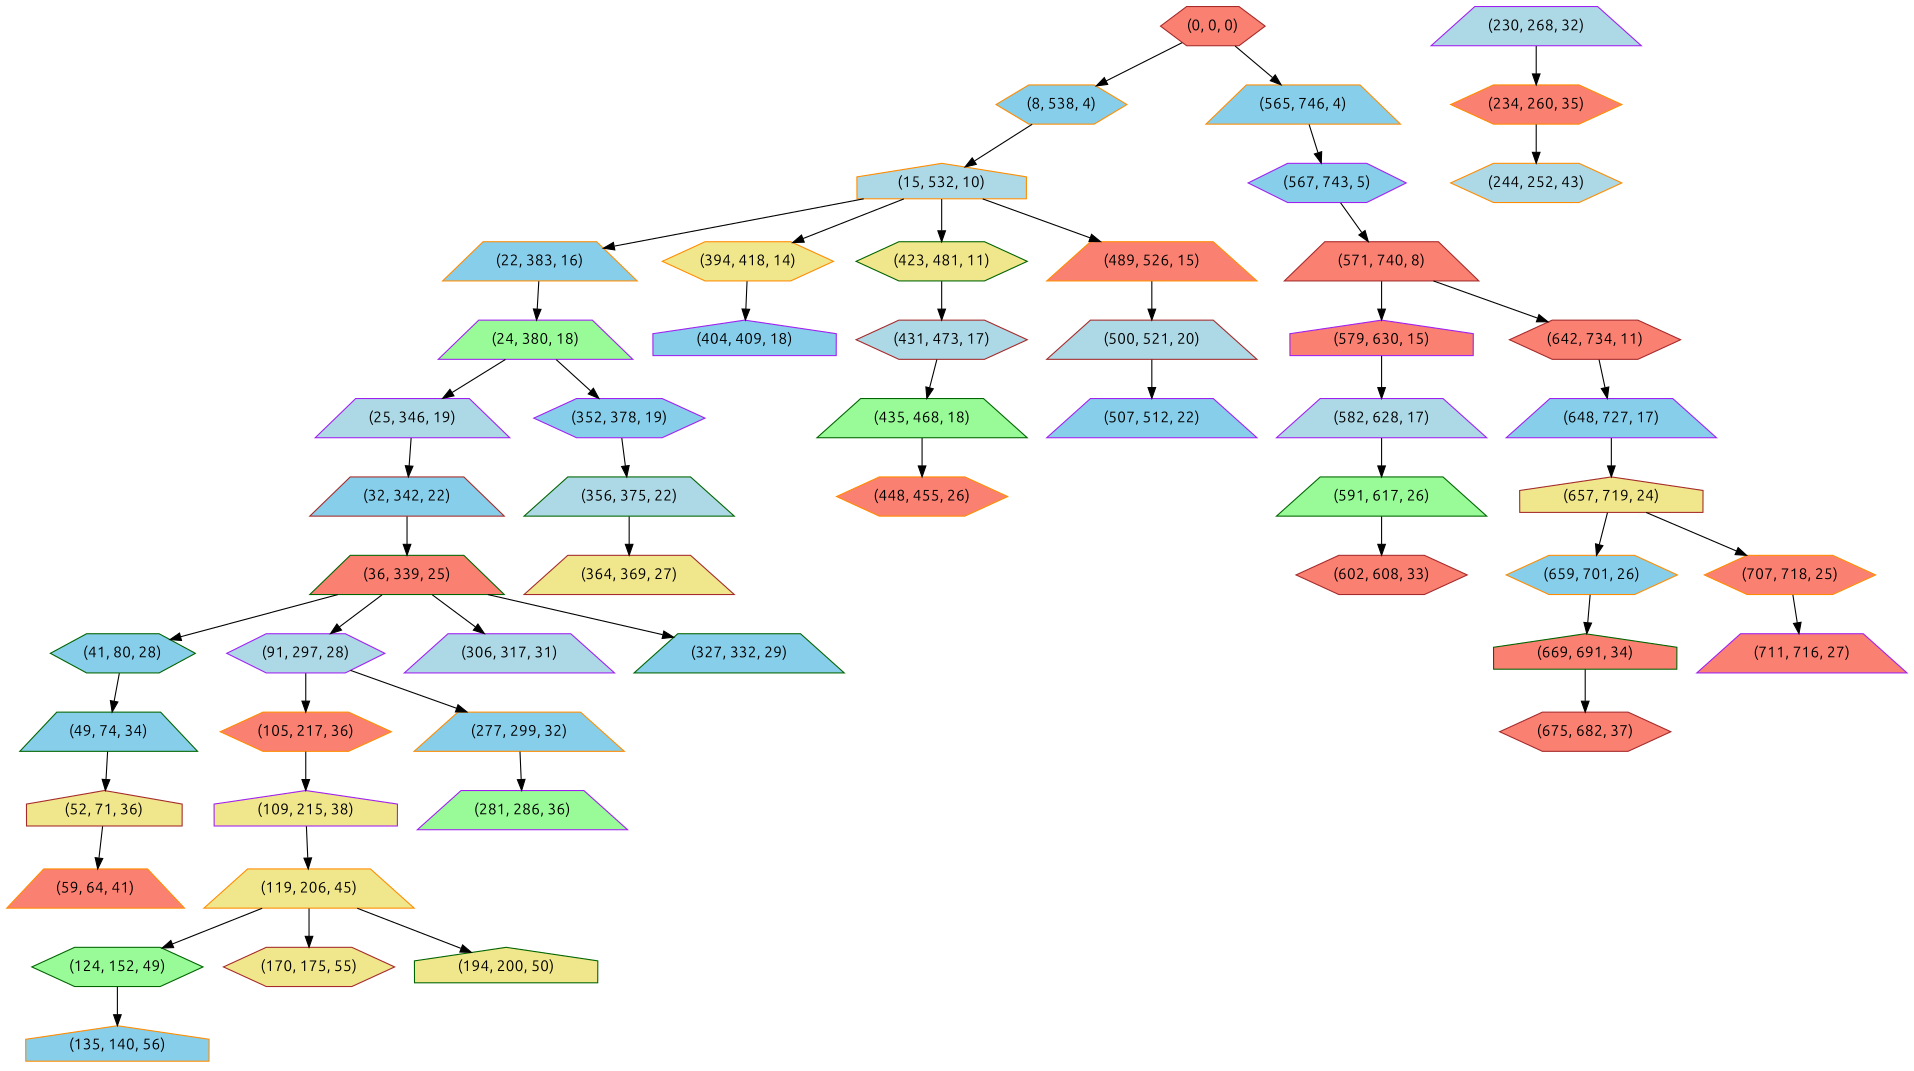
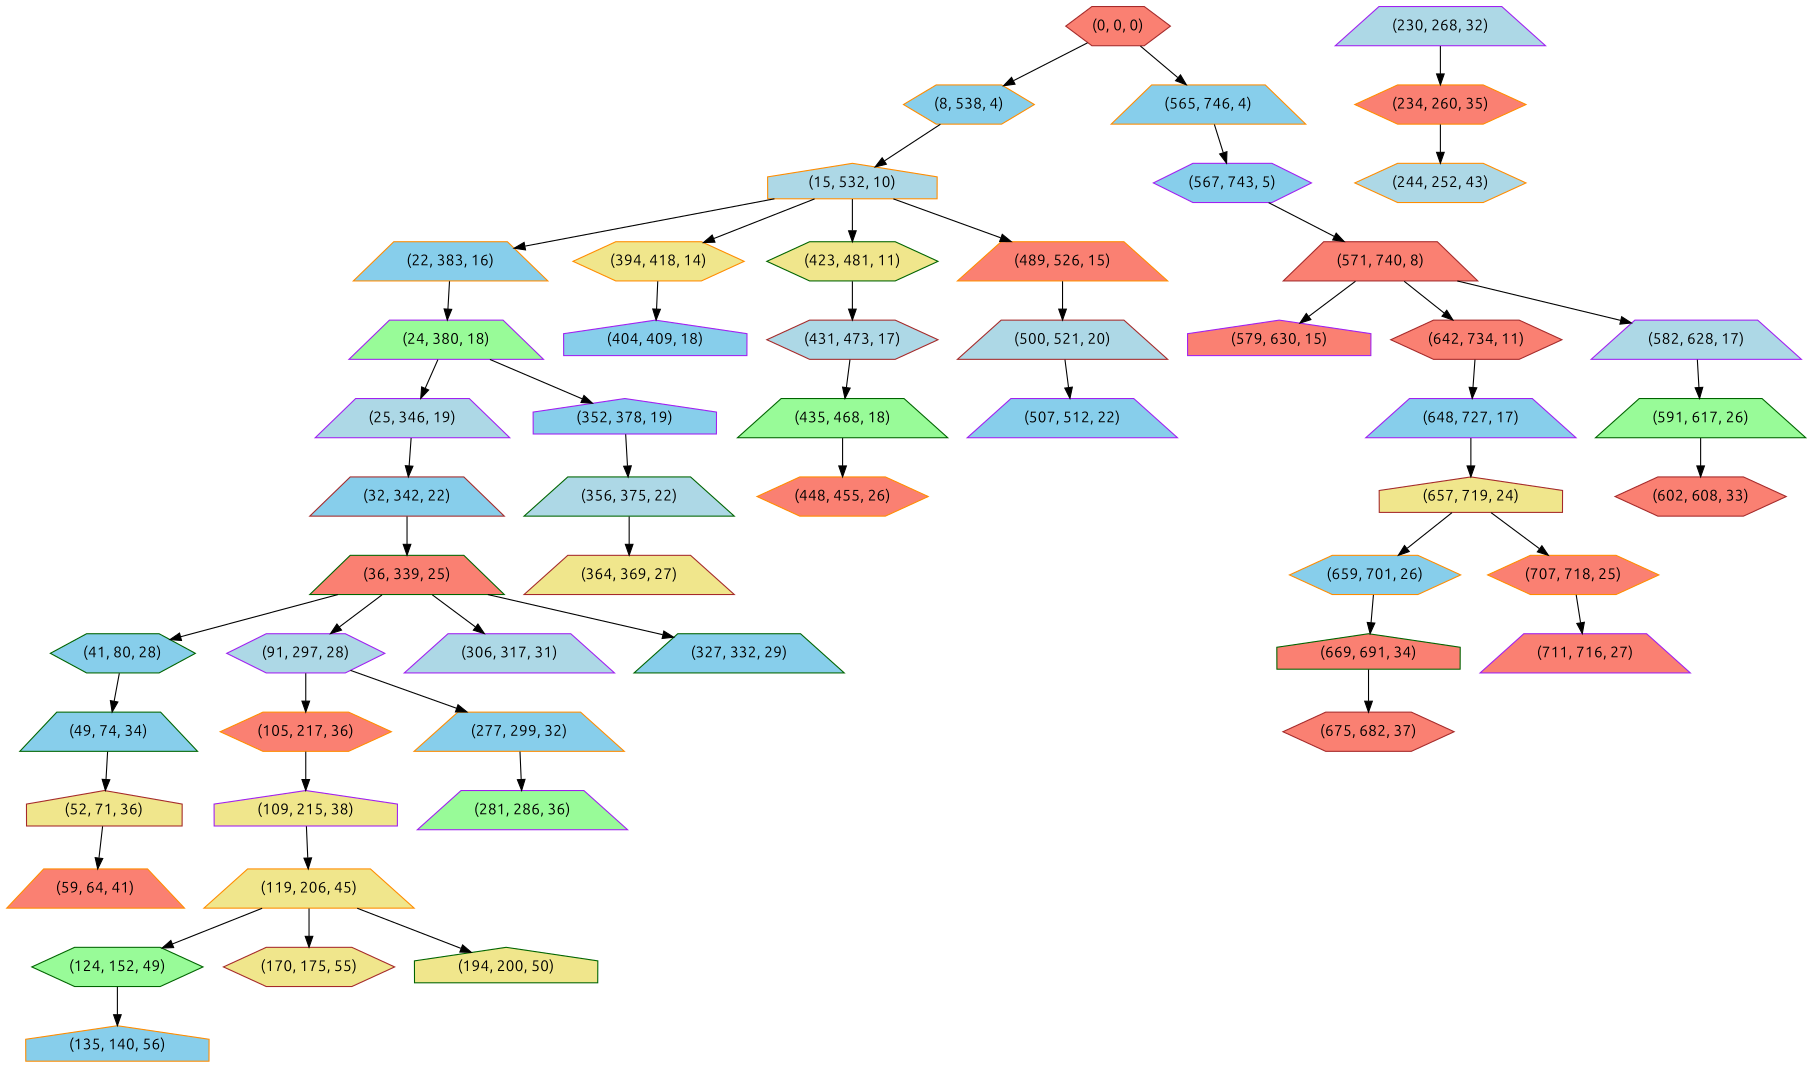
(1382, 372) -> (1539, 301)
(619, 418) -> (625, 418)
